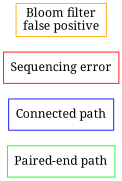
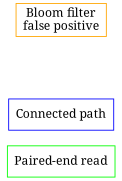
(61, 68) -> none
(61, 161) -> (61, 161)
